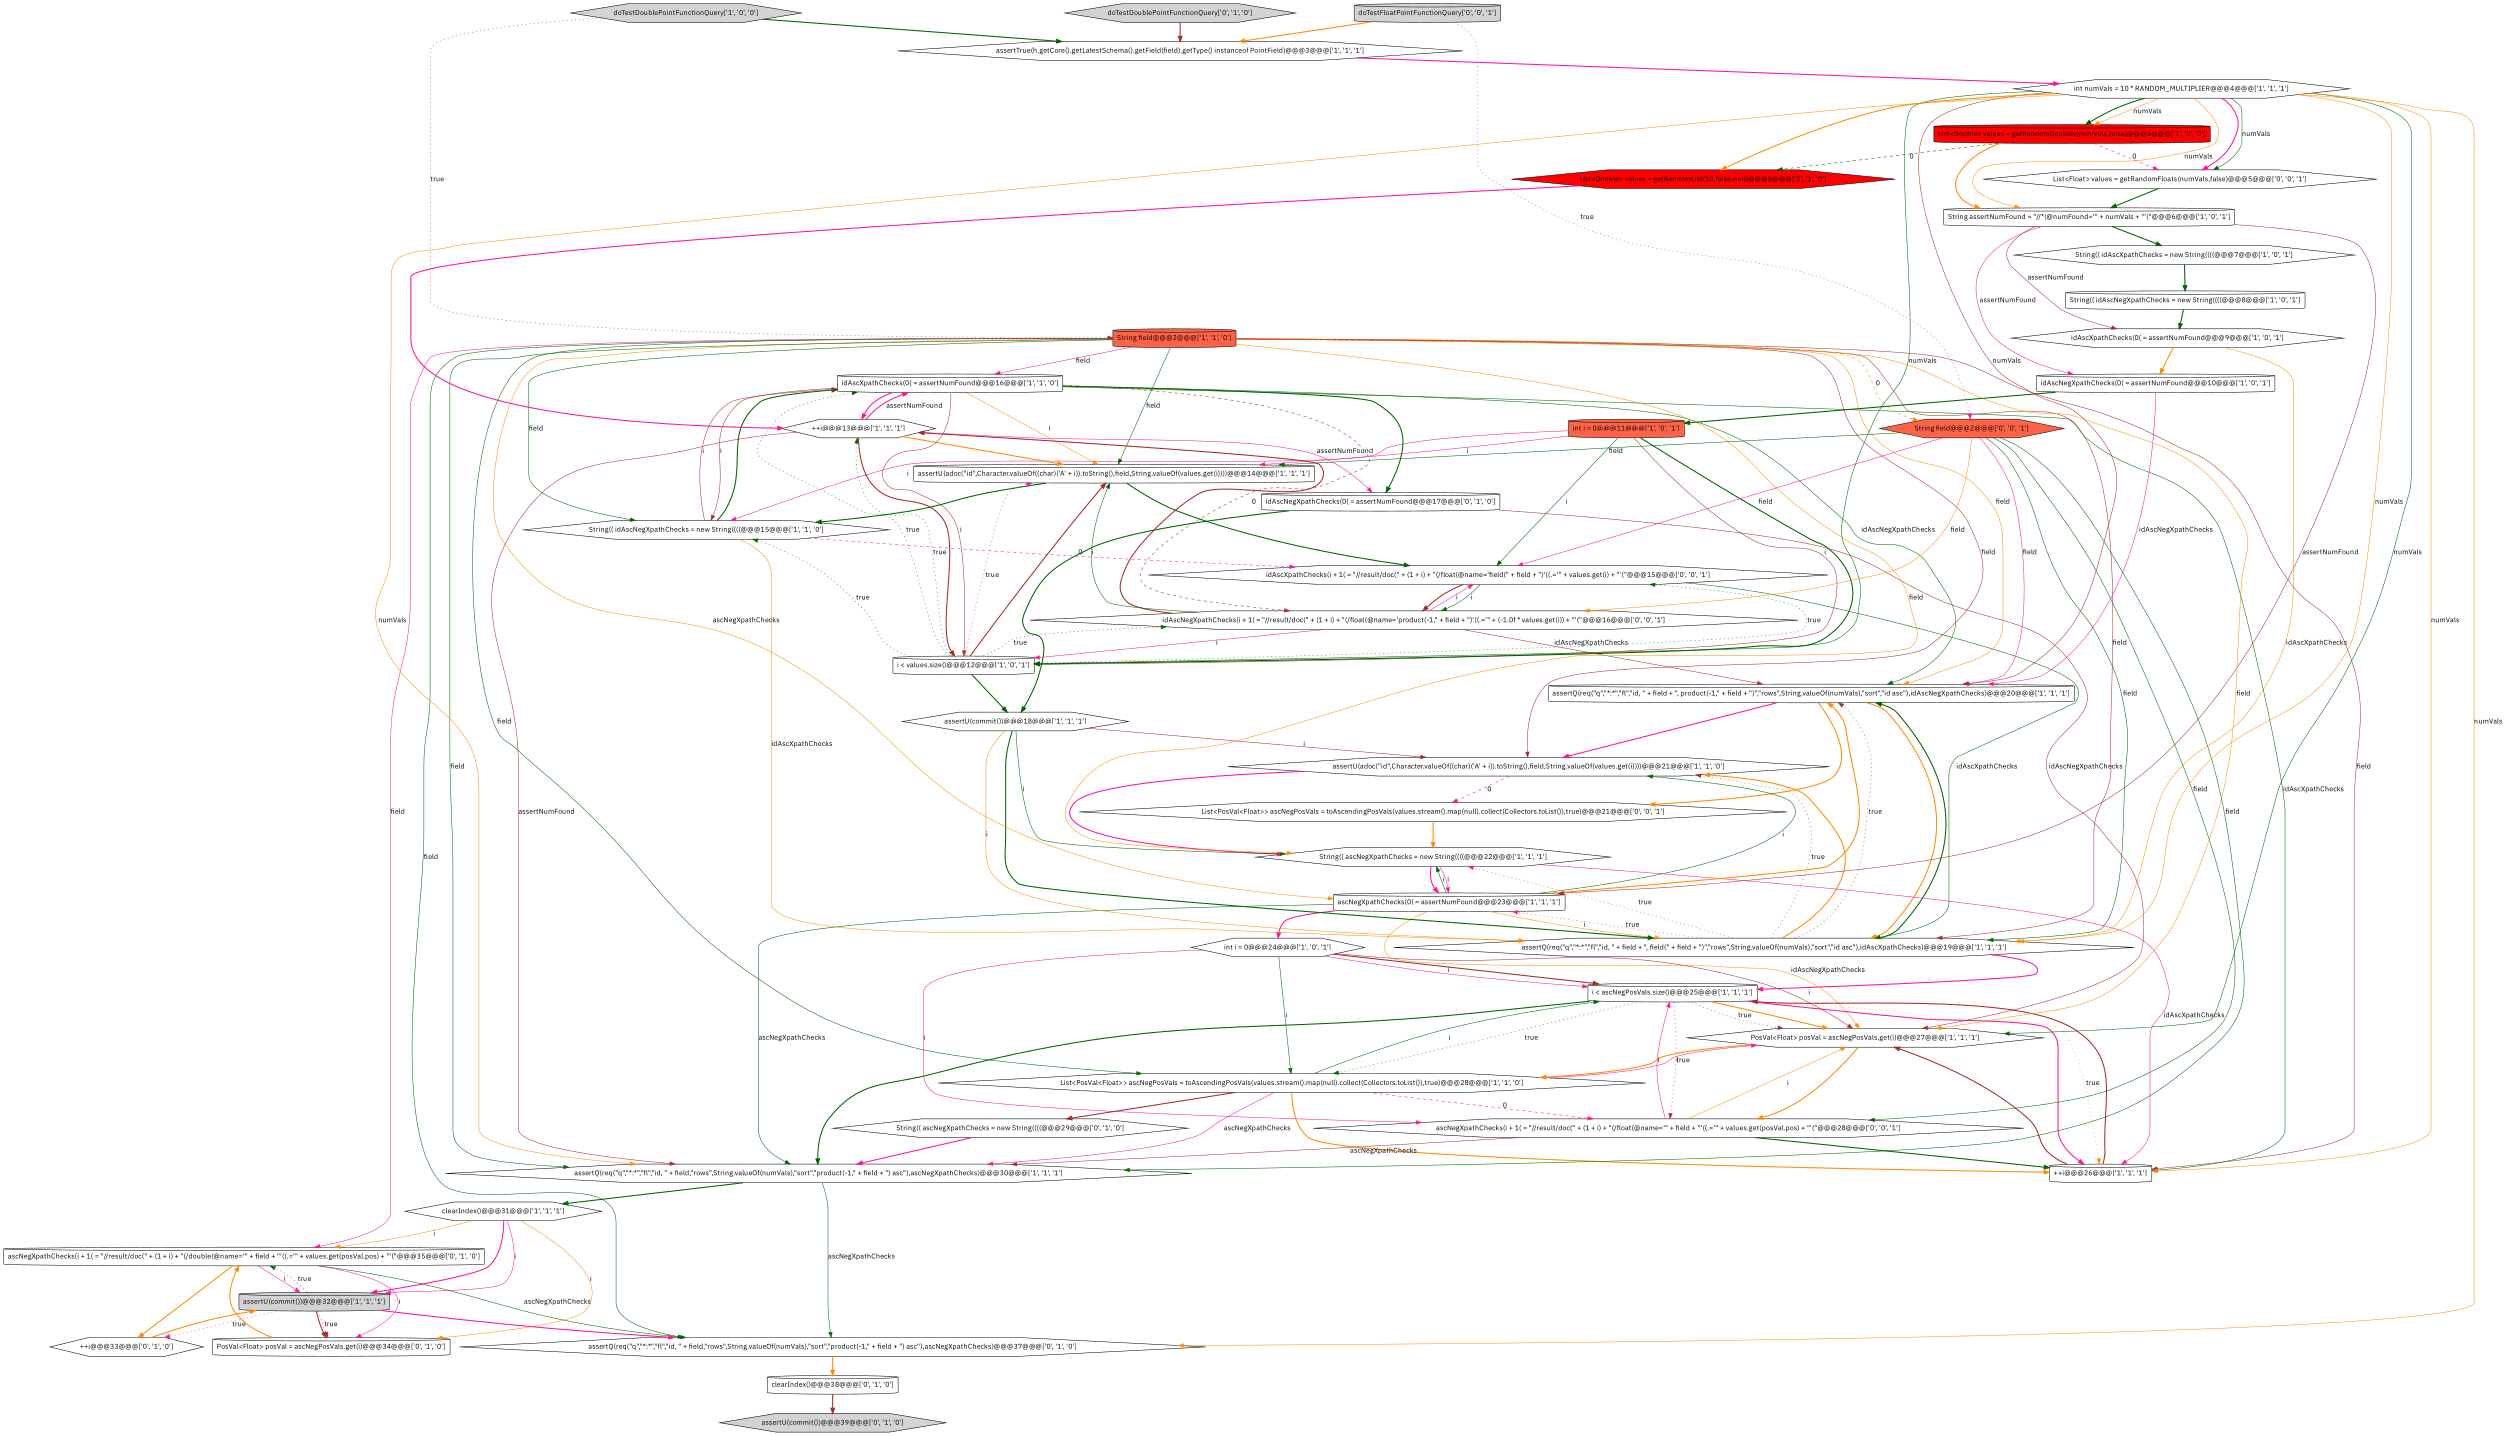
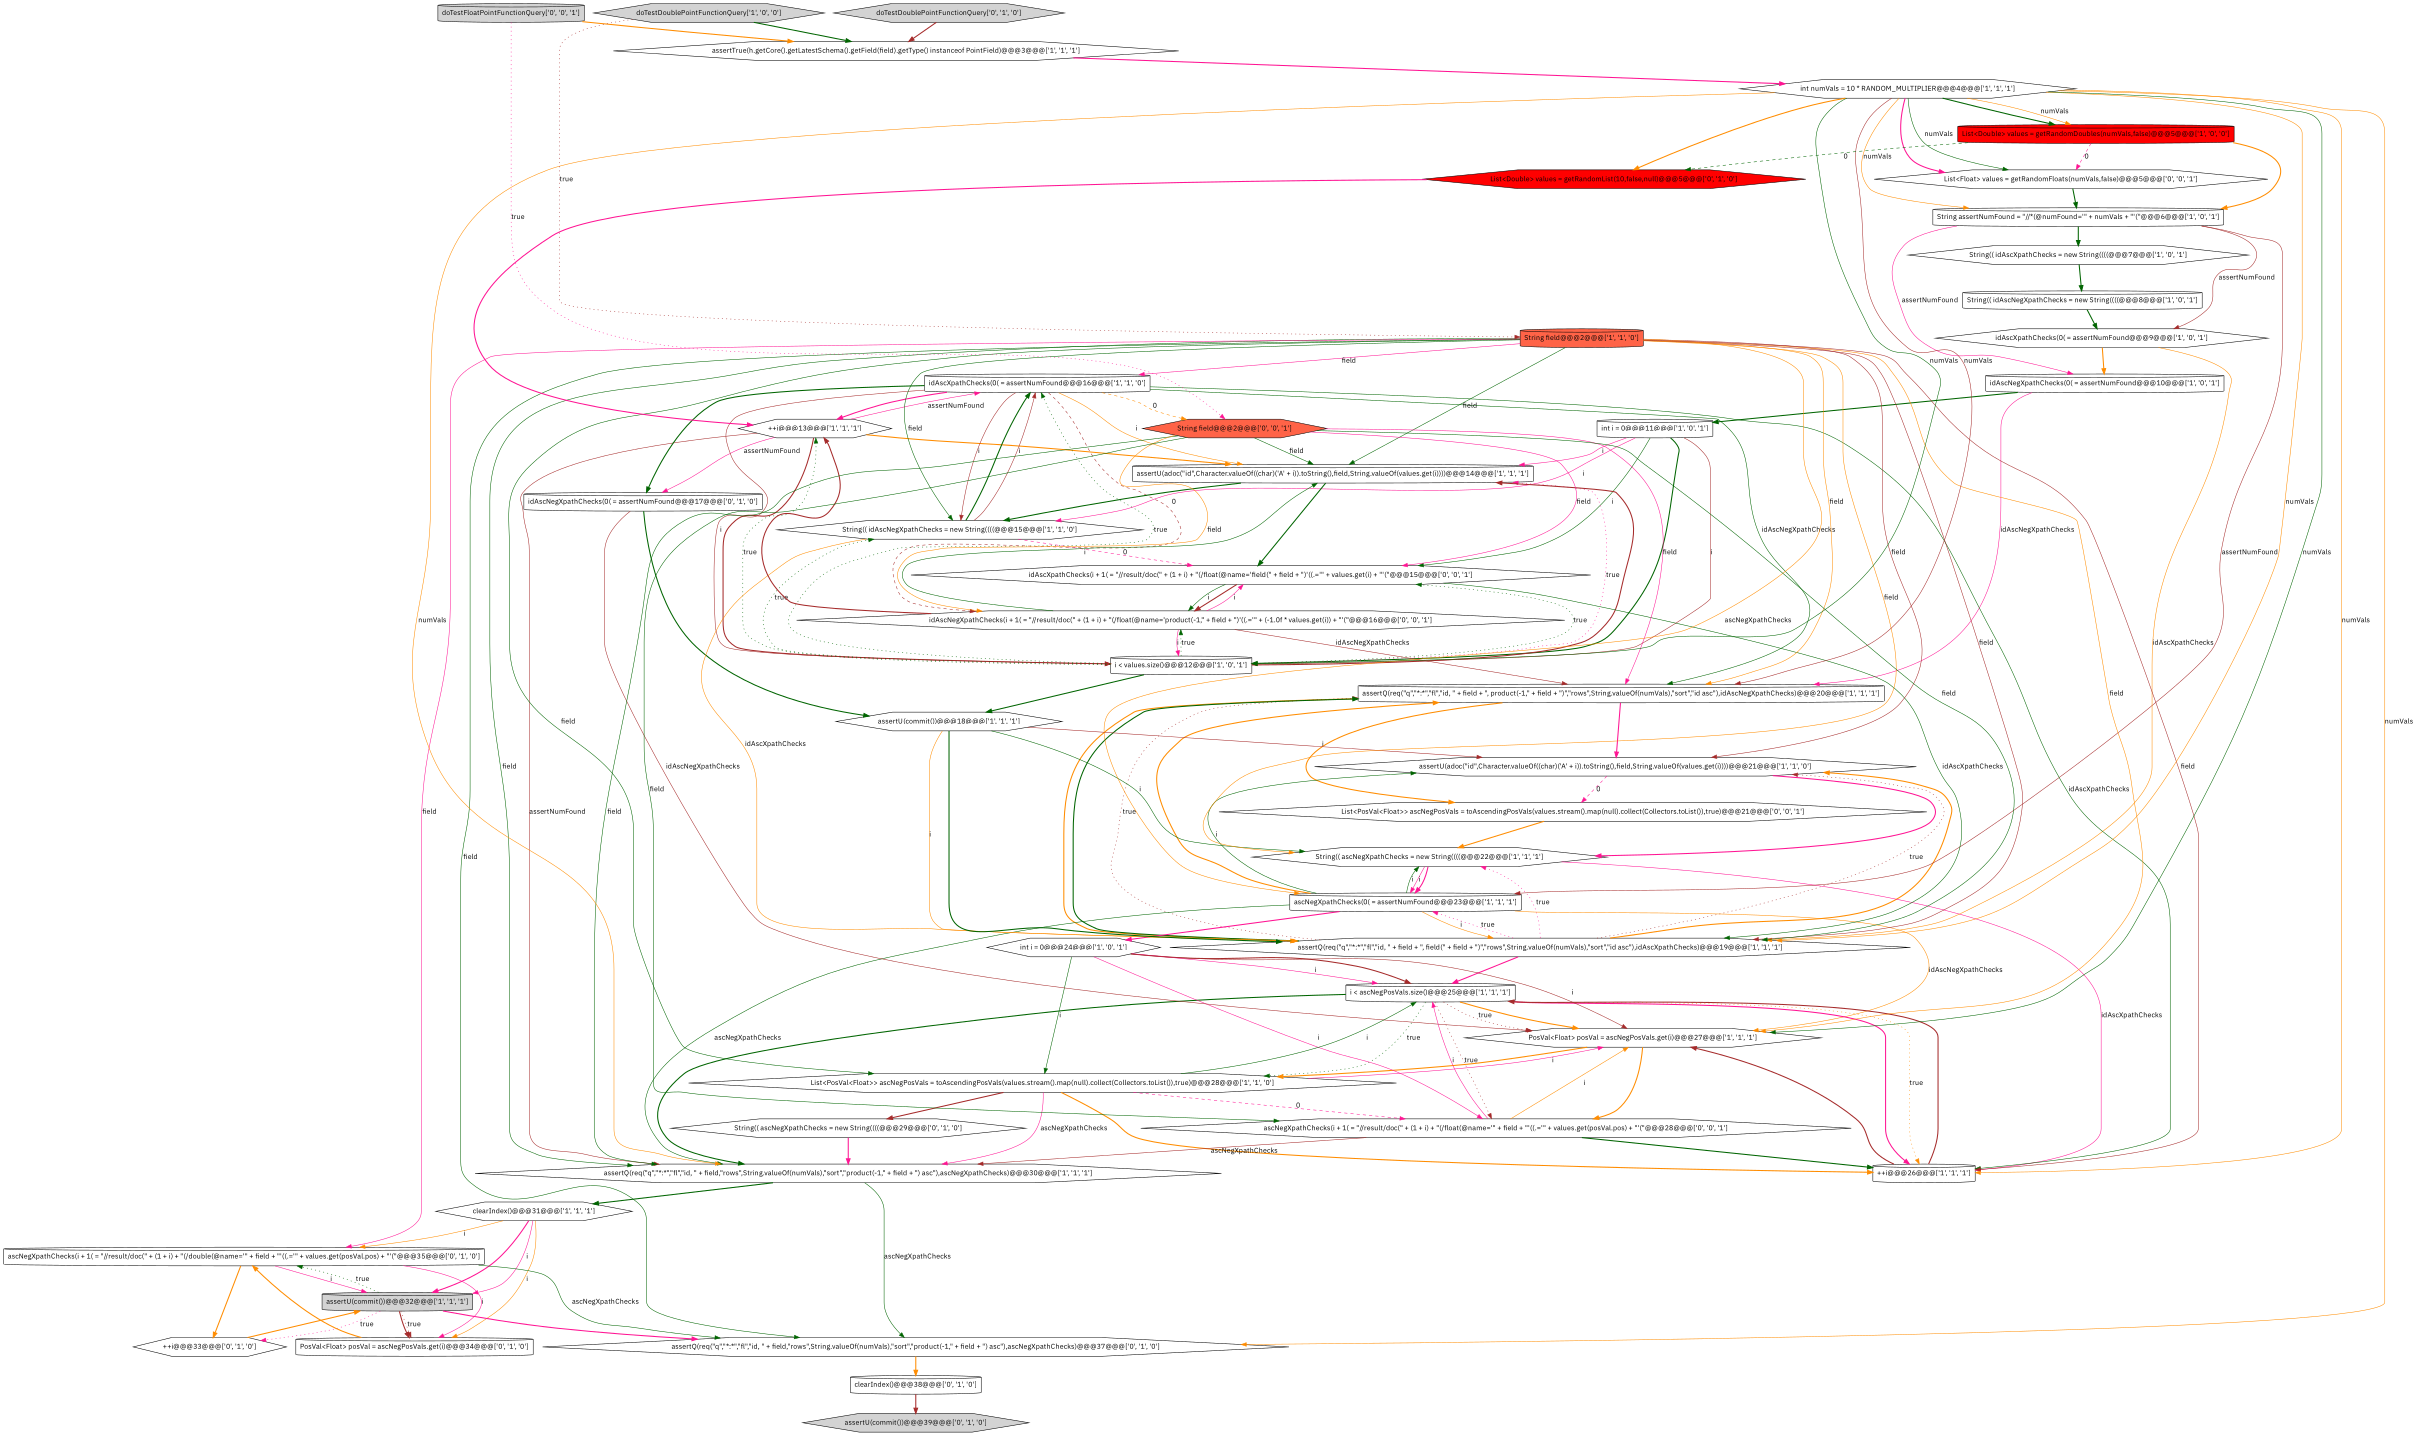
(1590, 342) -> (1142, 404)
(883, 404) -> (913, 405)
(1626, 429) -> (1655, 429)
